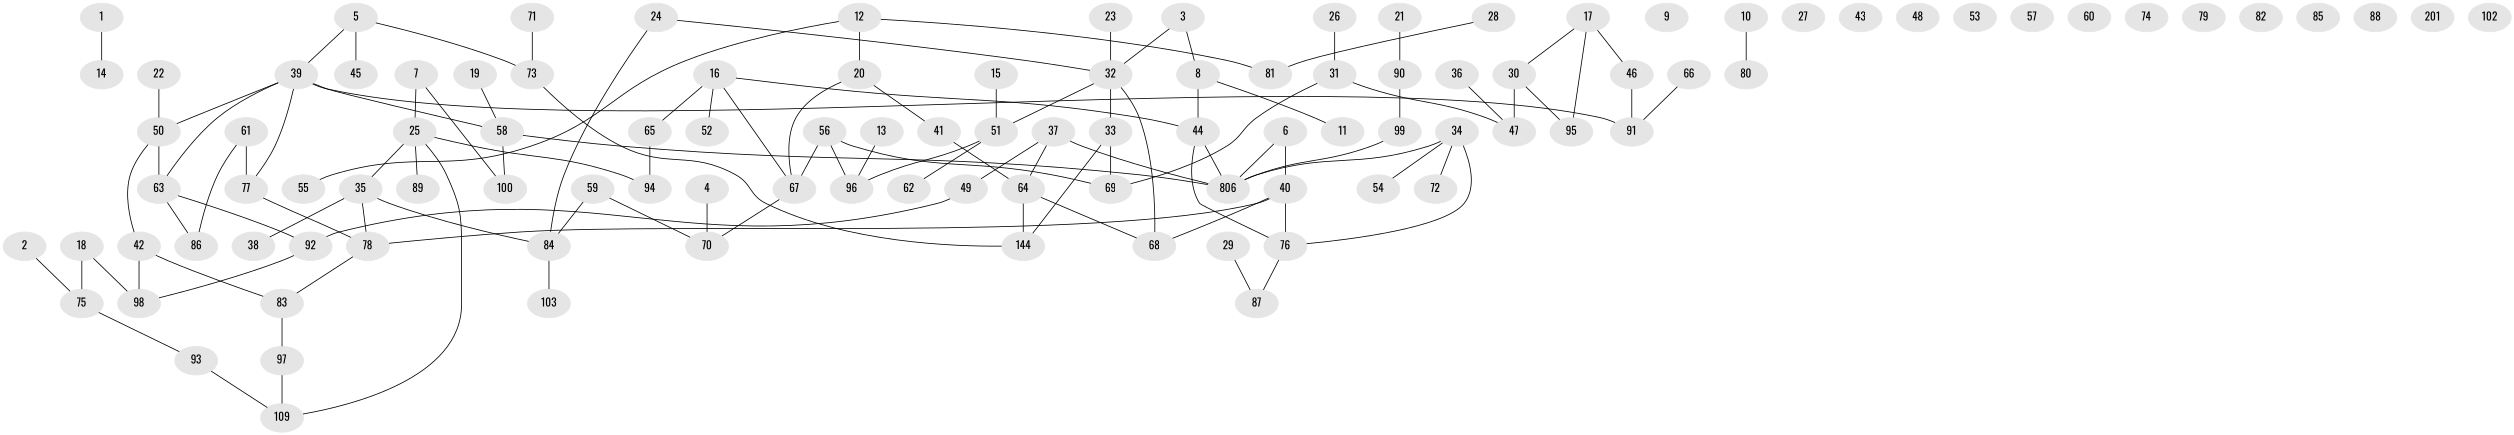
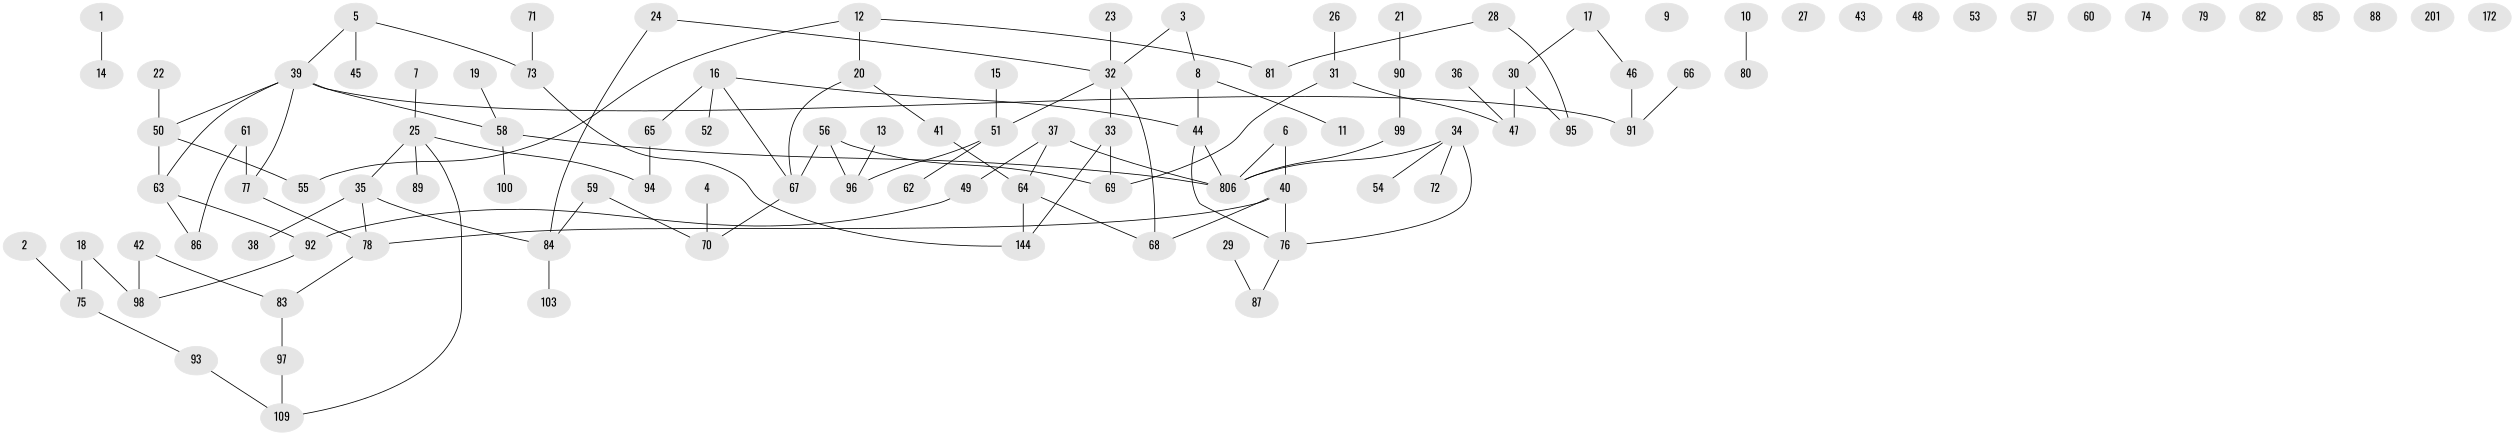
(2490, 17) -> (2490, 17)
(1580, 75) -> (1547, 67)
(461, 132) -> none
(128, 186) -> (235, 159)
